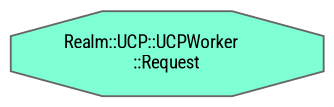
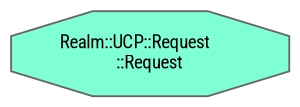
(167, 54) -> (150, 54)
